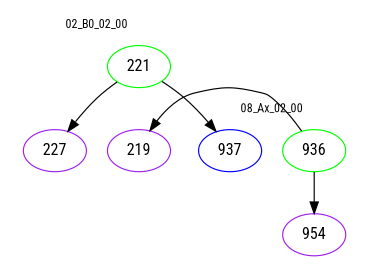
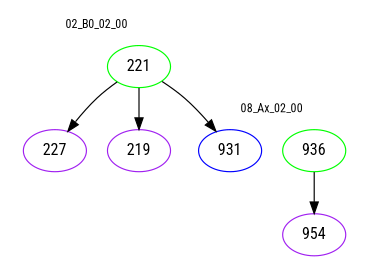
(232, 88) -> (139, 103)
(230, 151) -> (230, 151)
